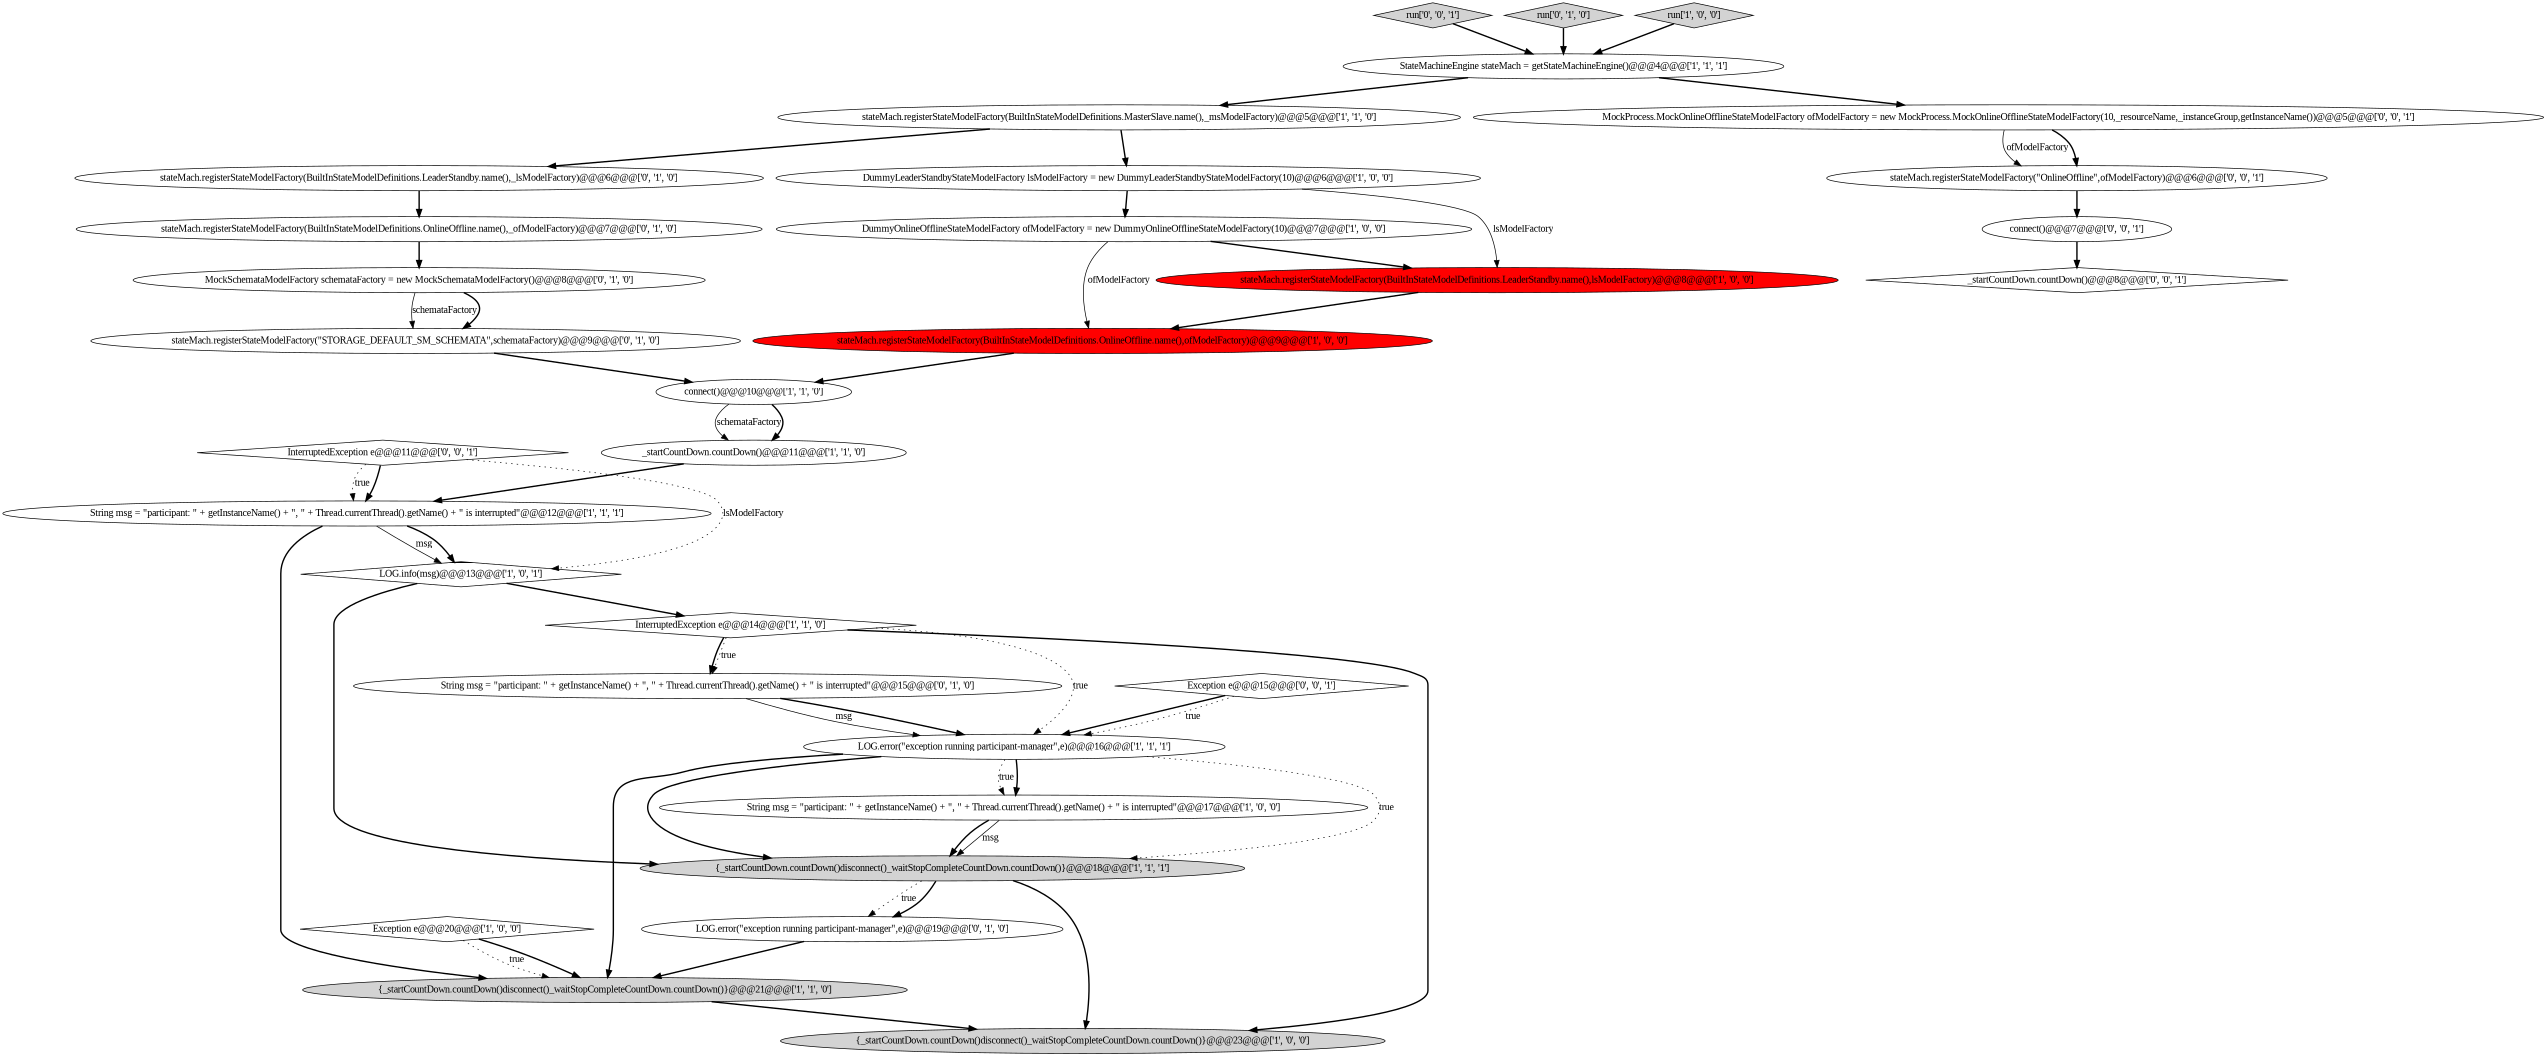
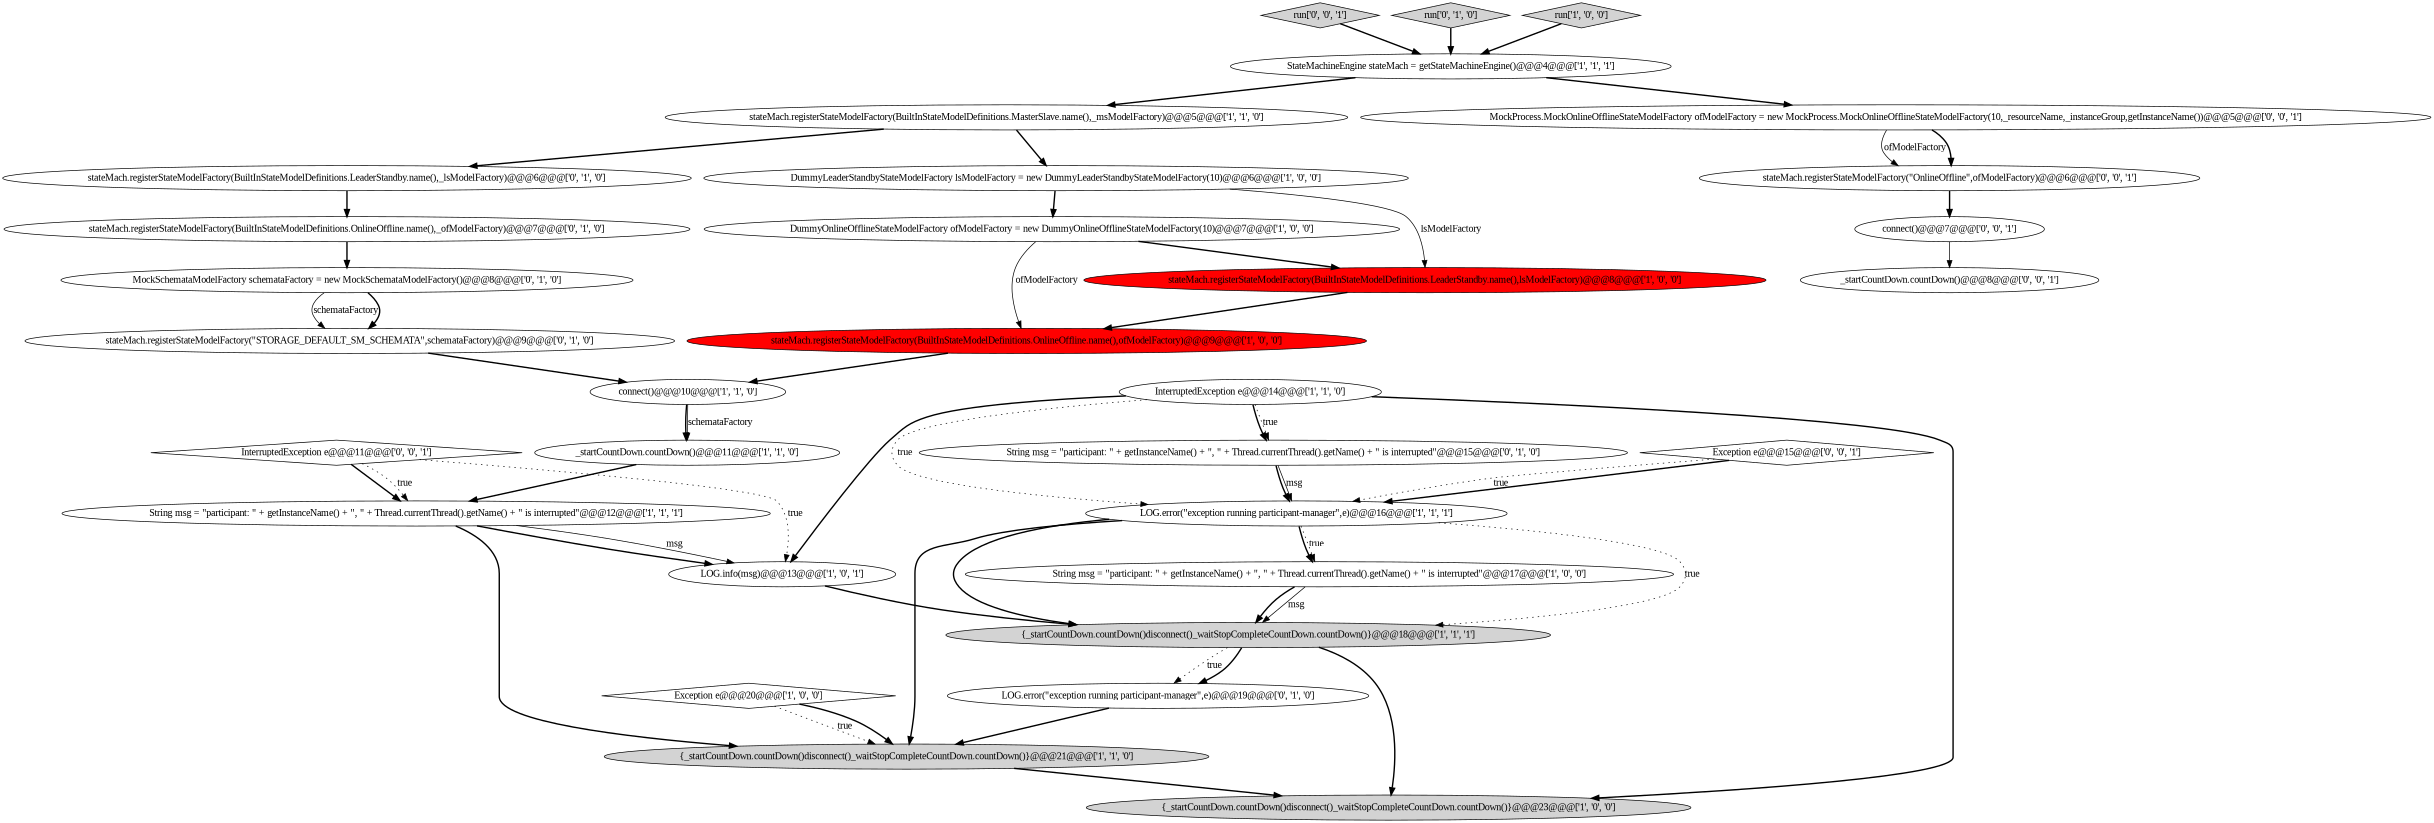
(2077, 251) -> (1950, 251)
(2077, 280) -> (1950, 280)
(753, 513) -> (796, 513)
(461, 574) -> (782, 574)
(592, 599) -> (930, 416)
(731, 625) -> (1250, 392)
